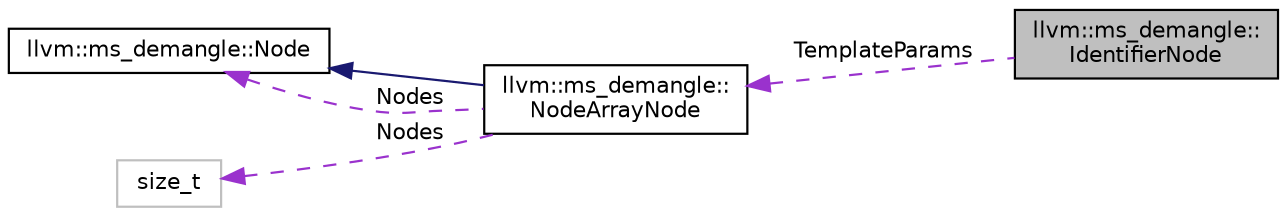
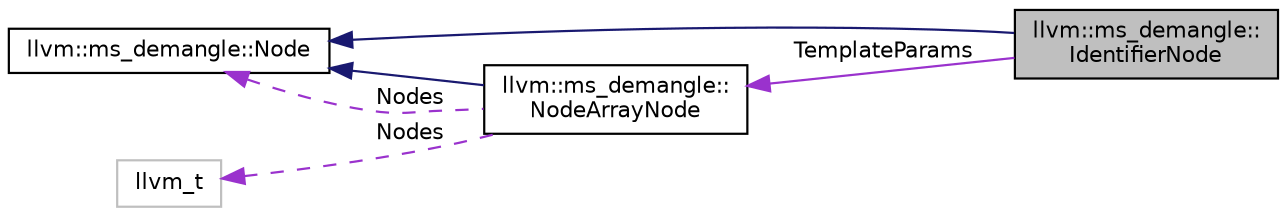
none -> (683, 29)
(892, 71) -> (892, 71)
(169, 184) -> (169, 184)
